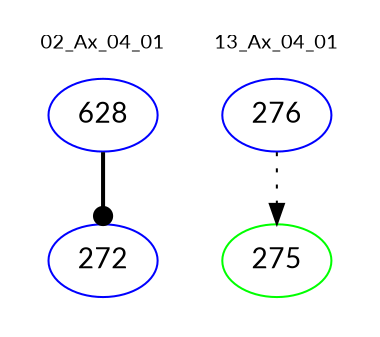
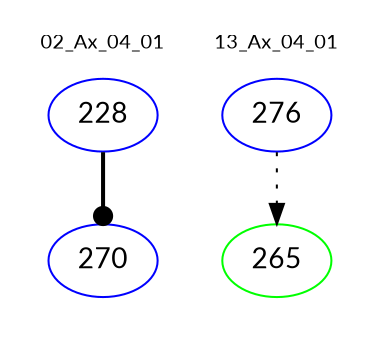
(103, 115) -> (103, 115)
(103, 261) -> (103, 261)
(277, 261) -> (277, 261)
